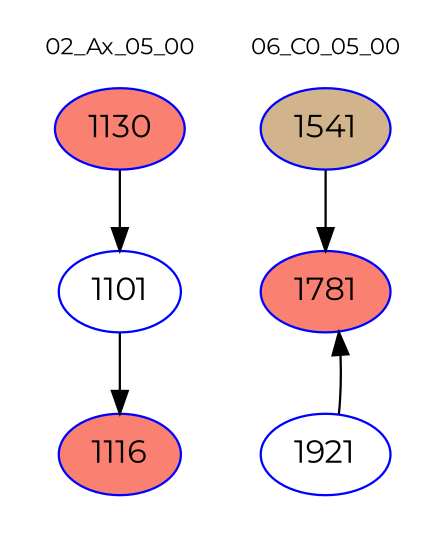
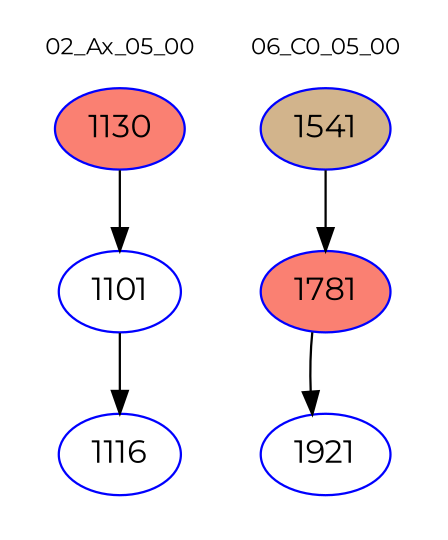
(341, 385) -> (310, 362)
(120, 454) -> (120, 454)
